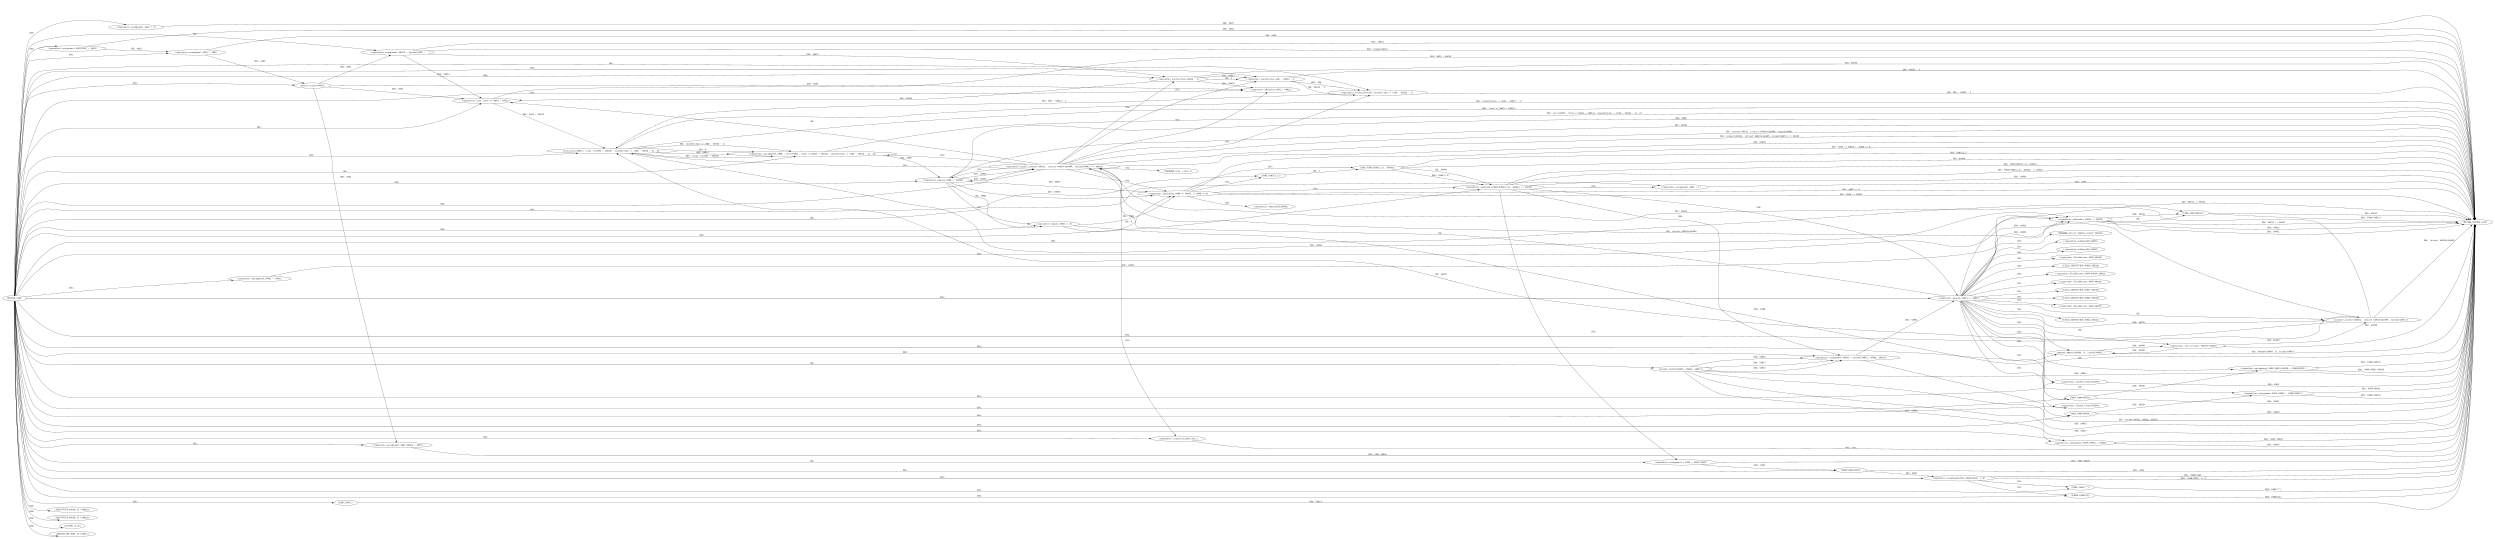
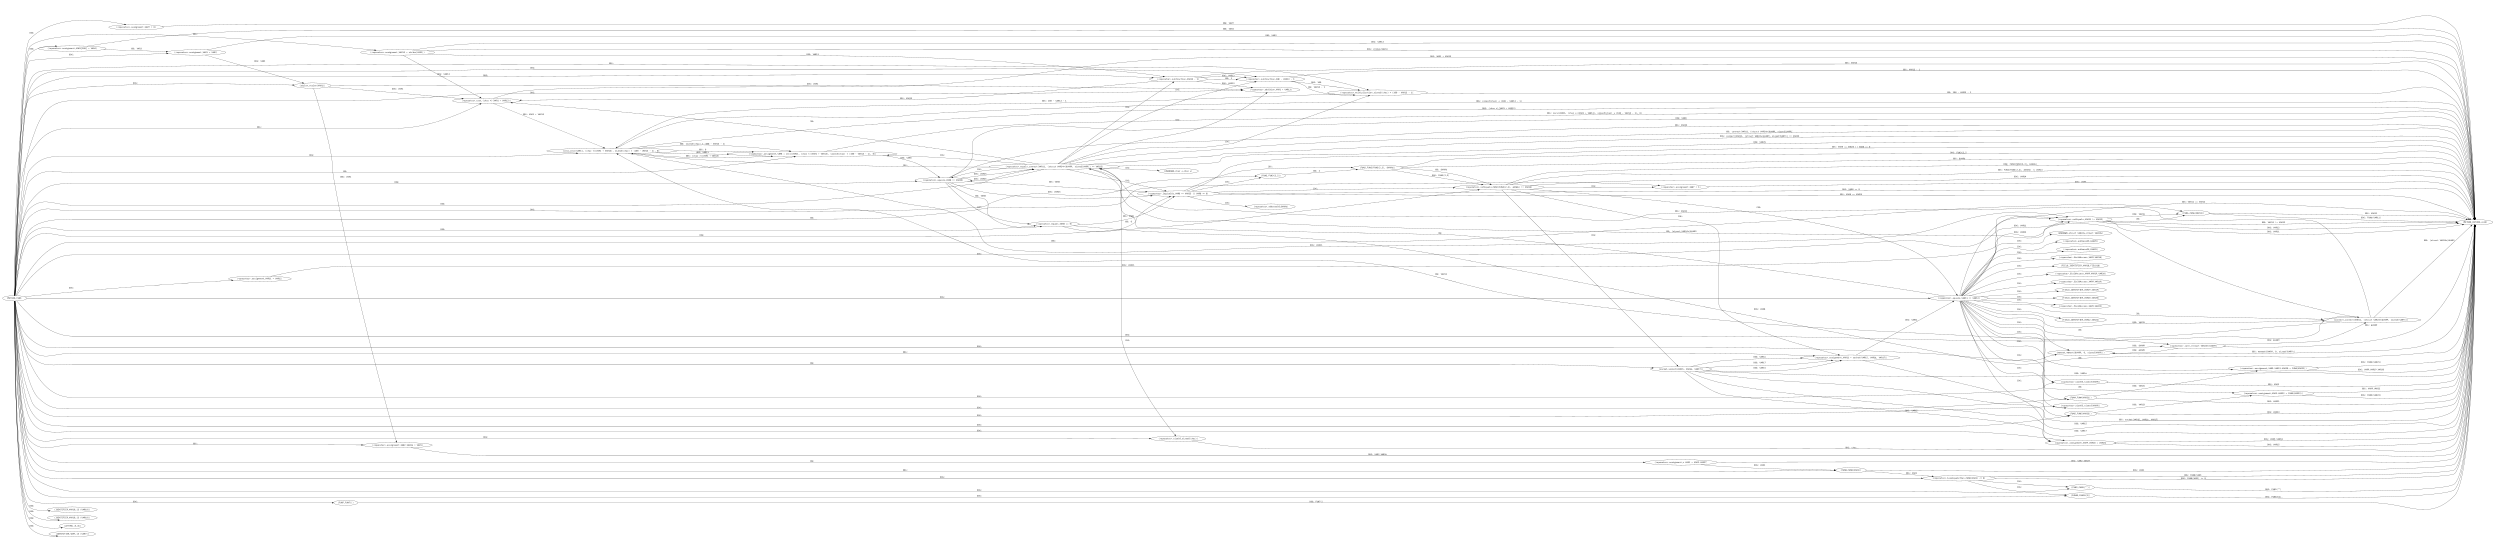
(354, 69) -> none
(2081, 266) -> (2081, 266)
(1555, 345) -> (1590, 278)
none -> (1996, 379)
